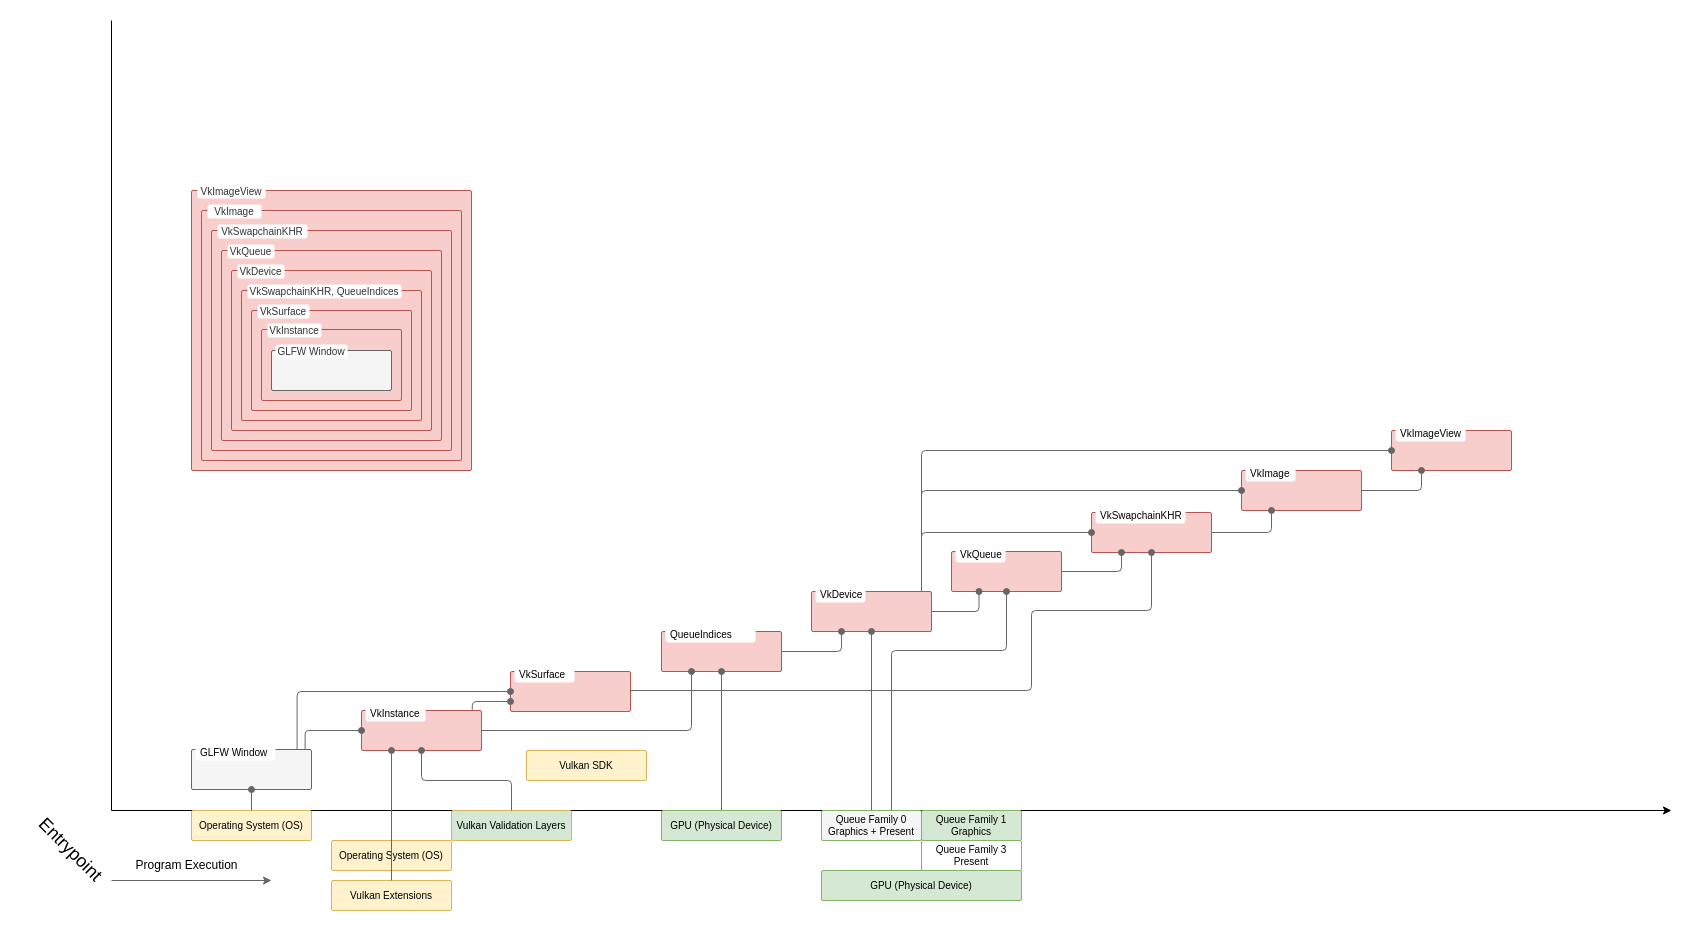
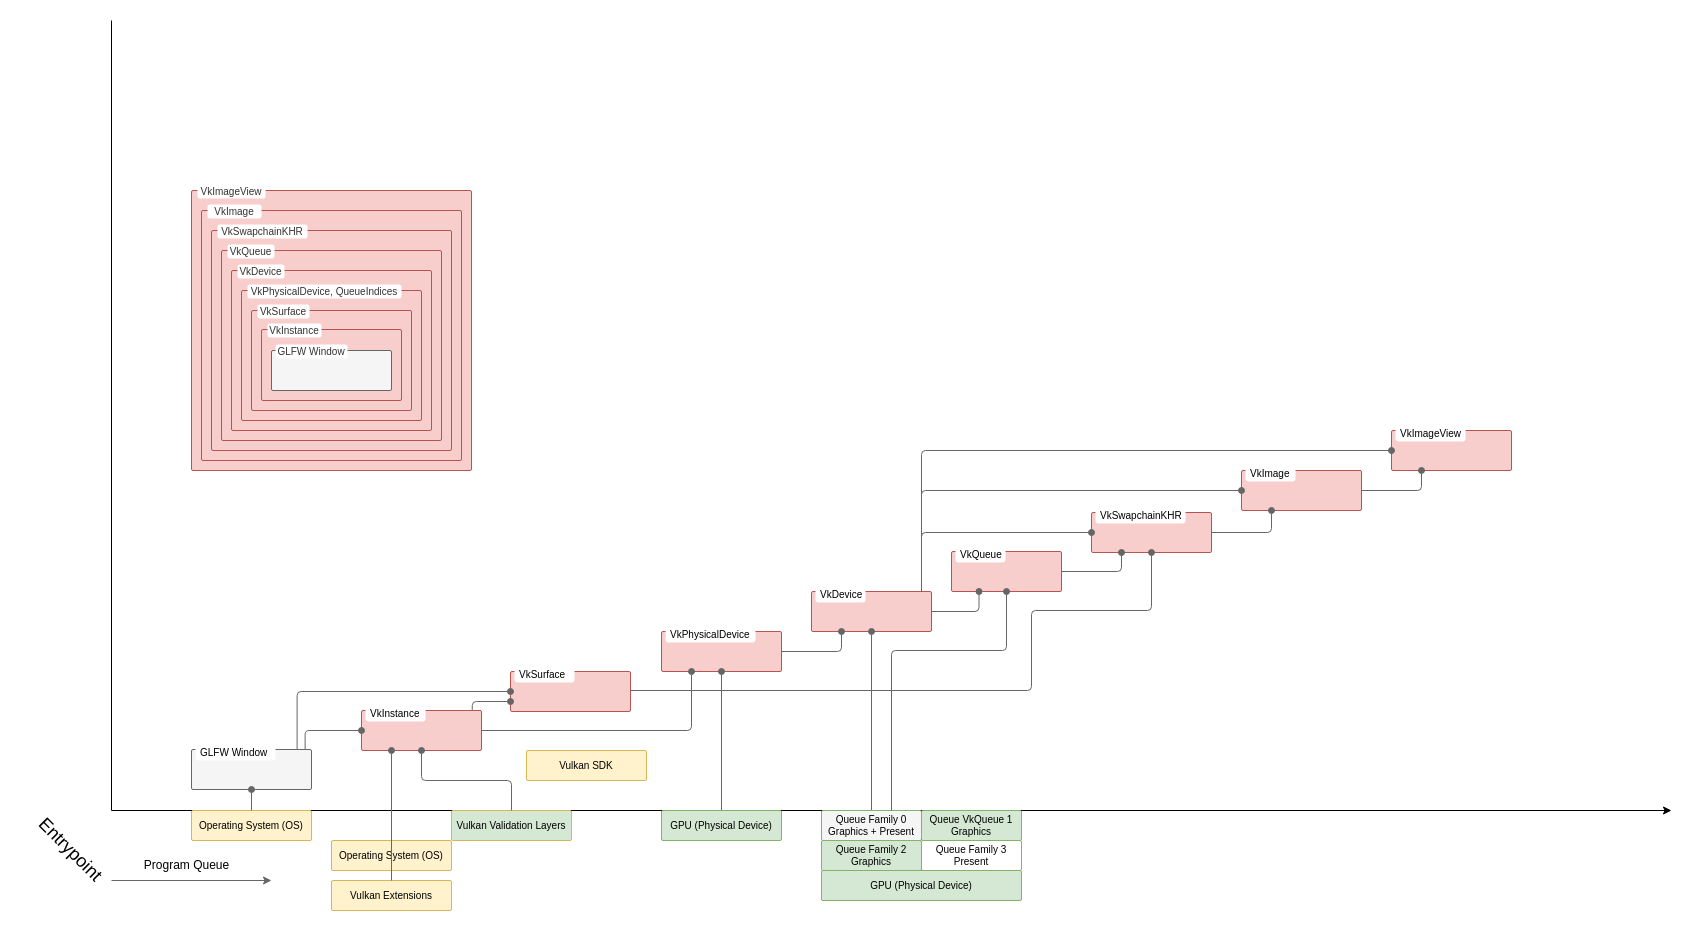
(325, 292) -> (325, 292)
(703, 635) -> (711, 635)
(972, 826) -> (972, 826)
none -> (872, 856)
(187, 866) -> (187, 866)
